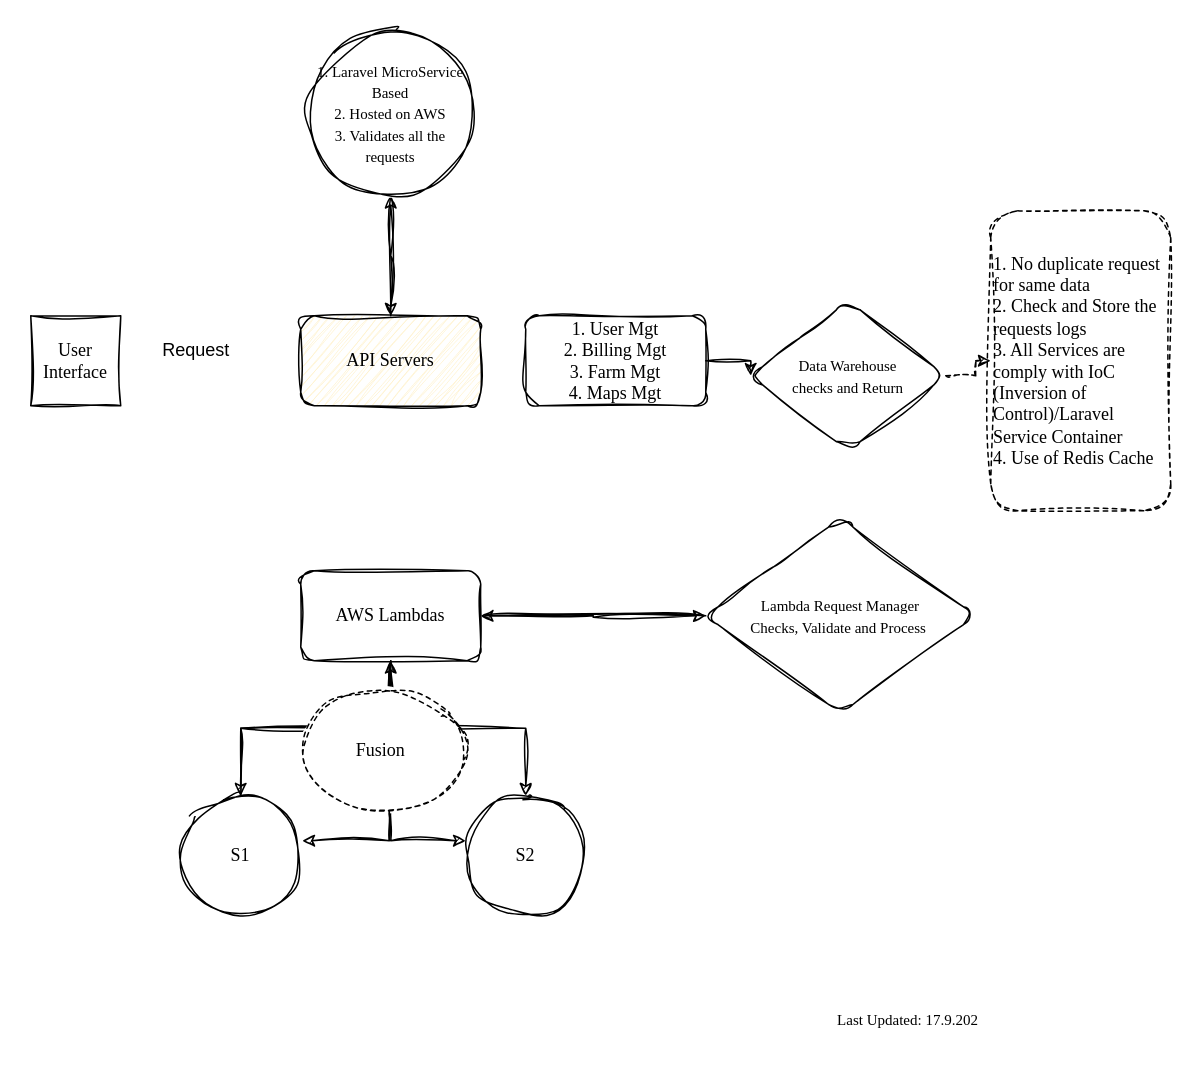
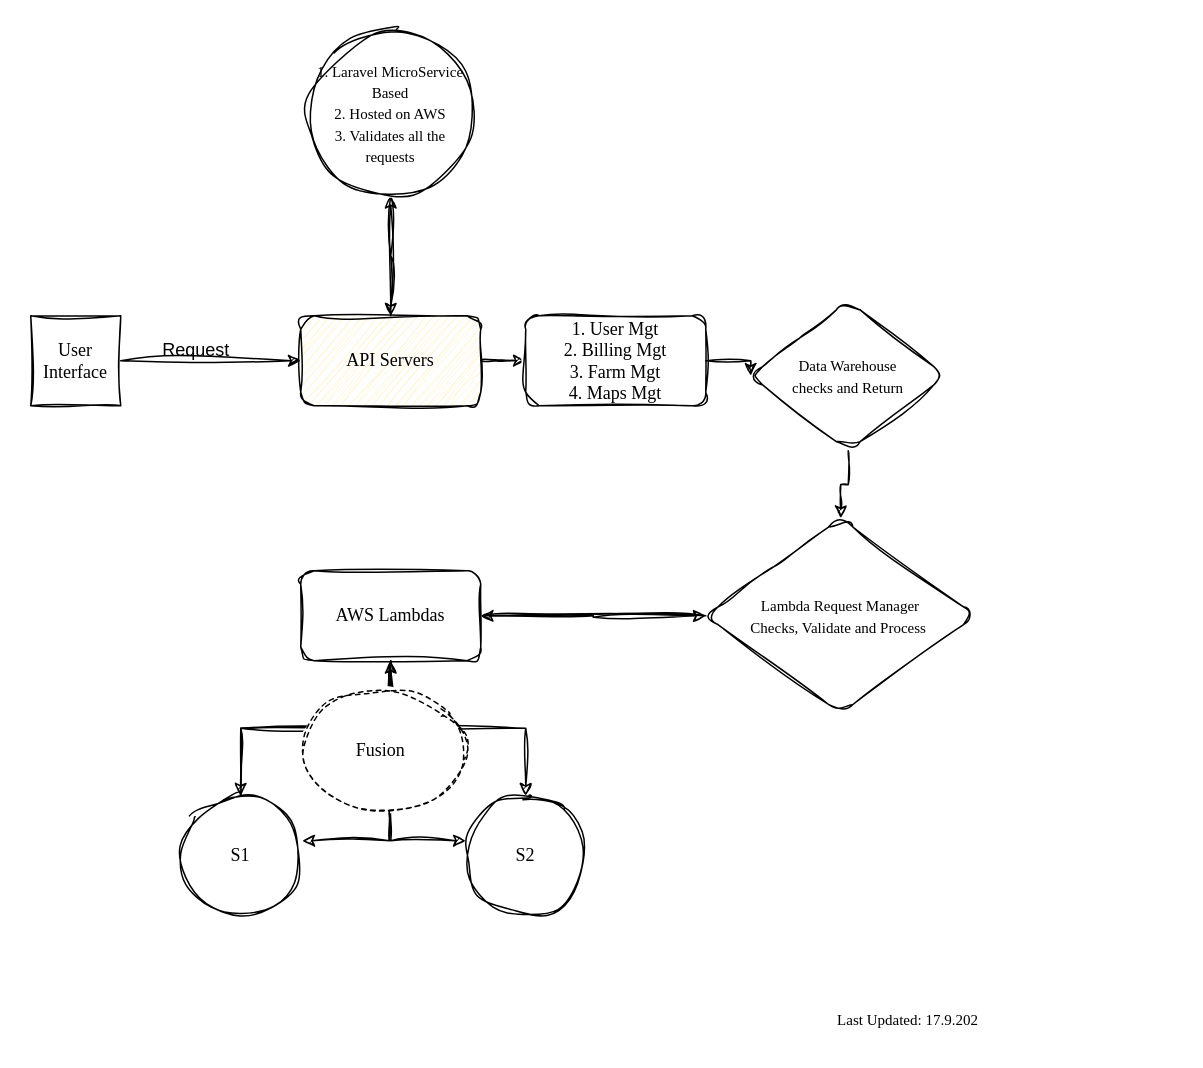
none -> (206, 361)
none -> (509, 361)
(1081, 361) -> none
(971, 376) -> none
none -> (848, 483)
